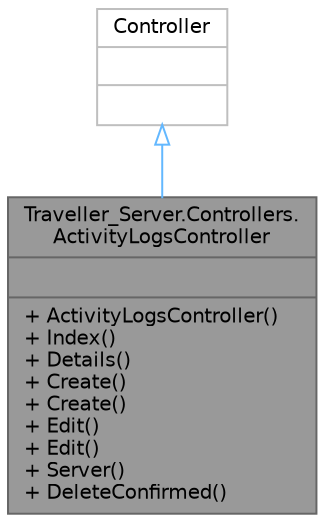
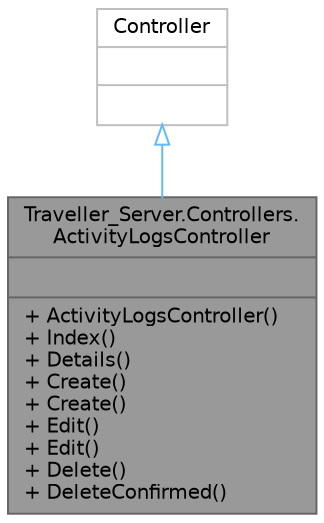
(75, 471) -> (76, 471)
